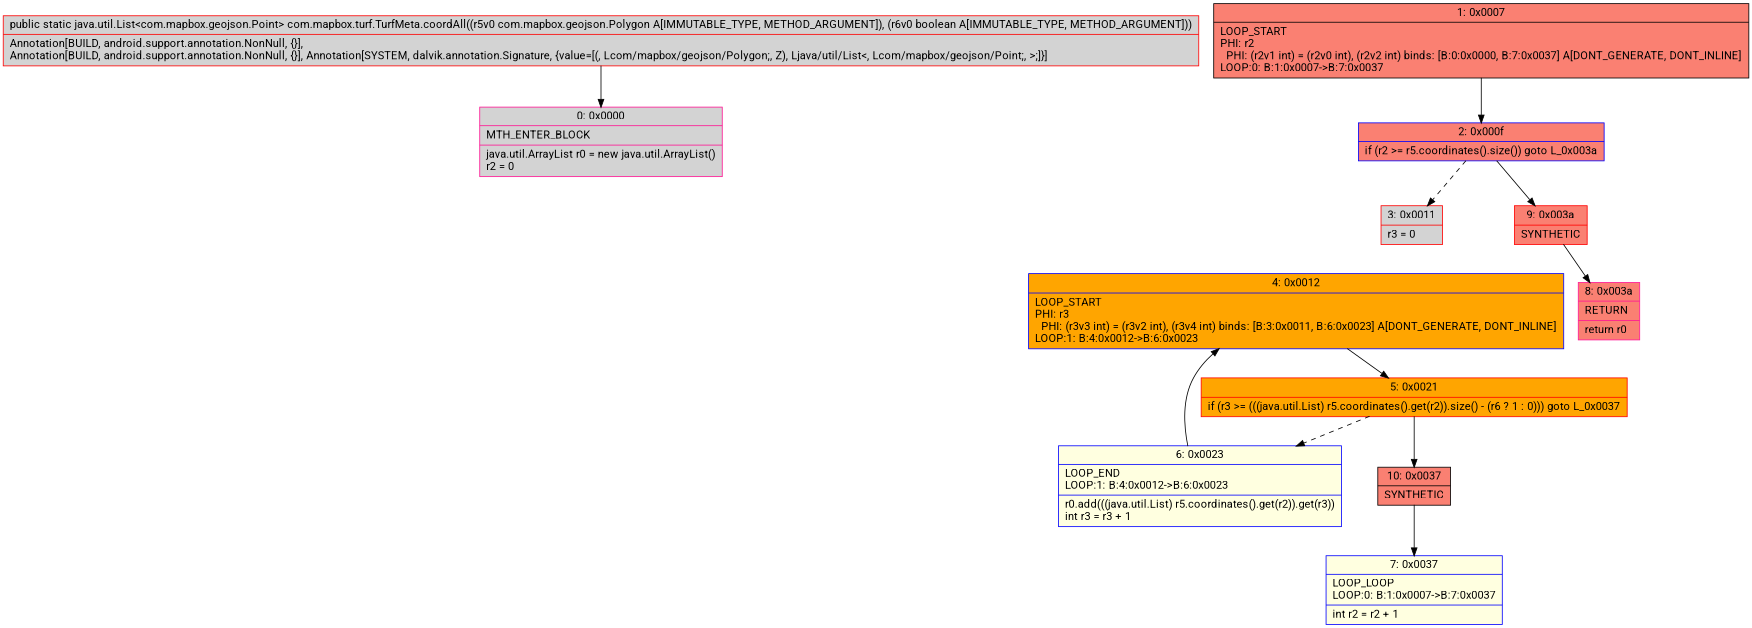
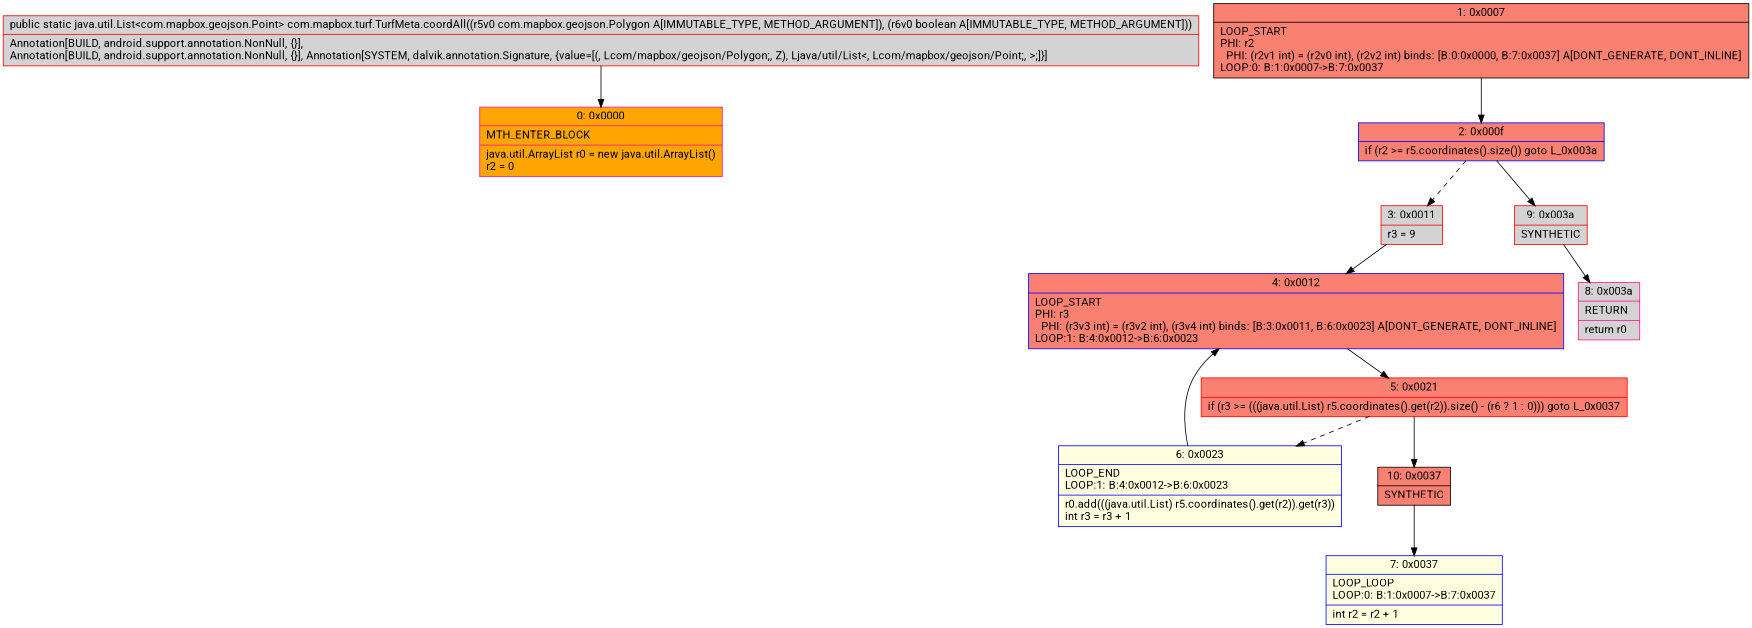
(601, 142) -> (601, 142)
(1551, 225) -> (1551, 225)
(1402, 234) -> (1402, 234)
none -> (1370, 257)
(1296, 311) -> (1296, 311)
(1609, 311) -> (1609, 311)
(1414, 397) -> (1414, 397)
